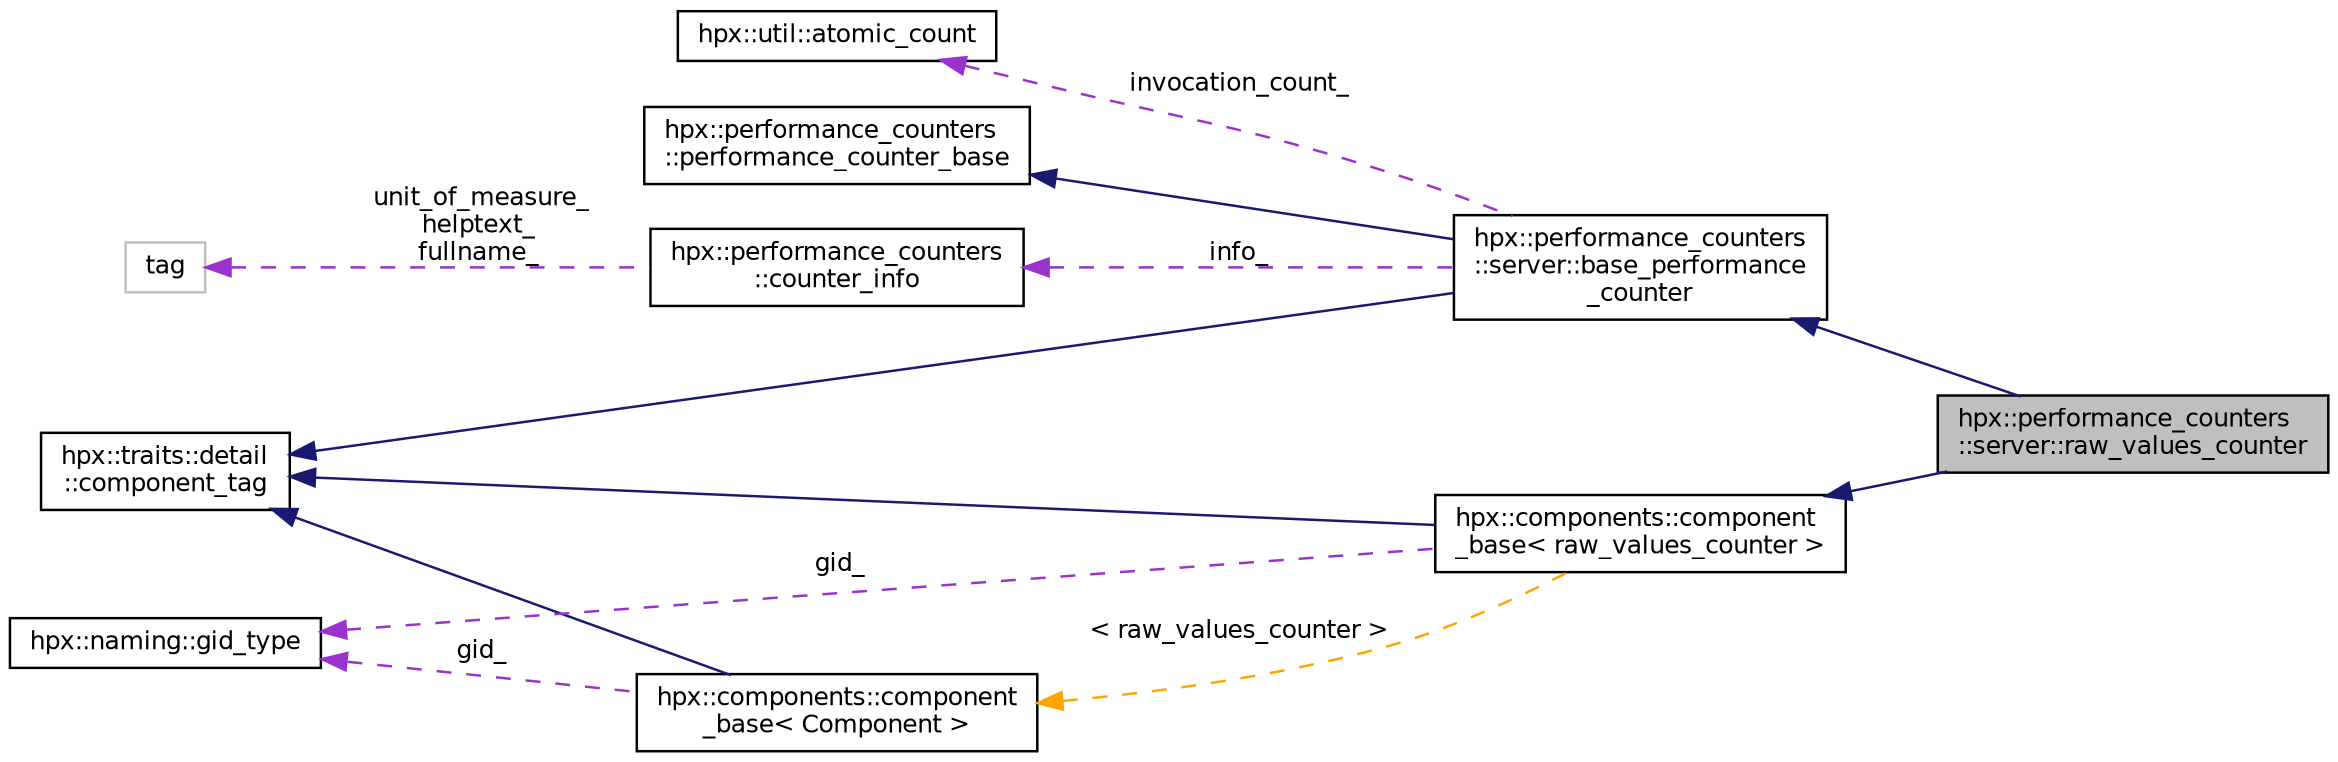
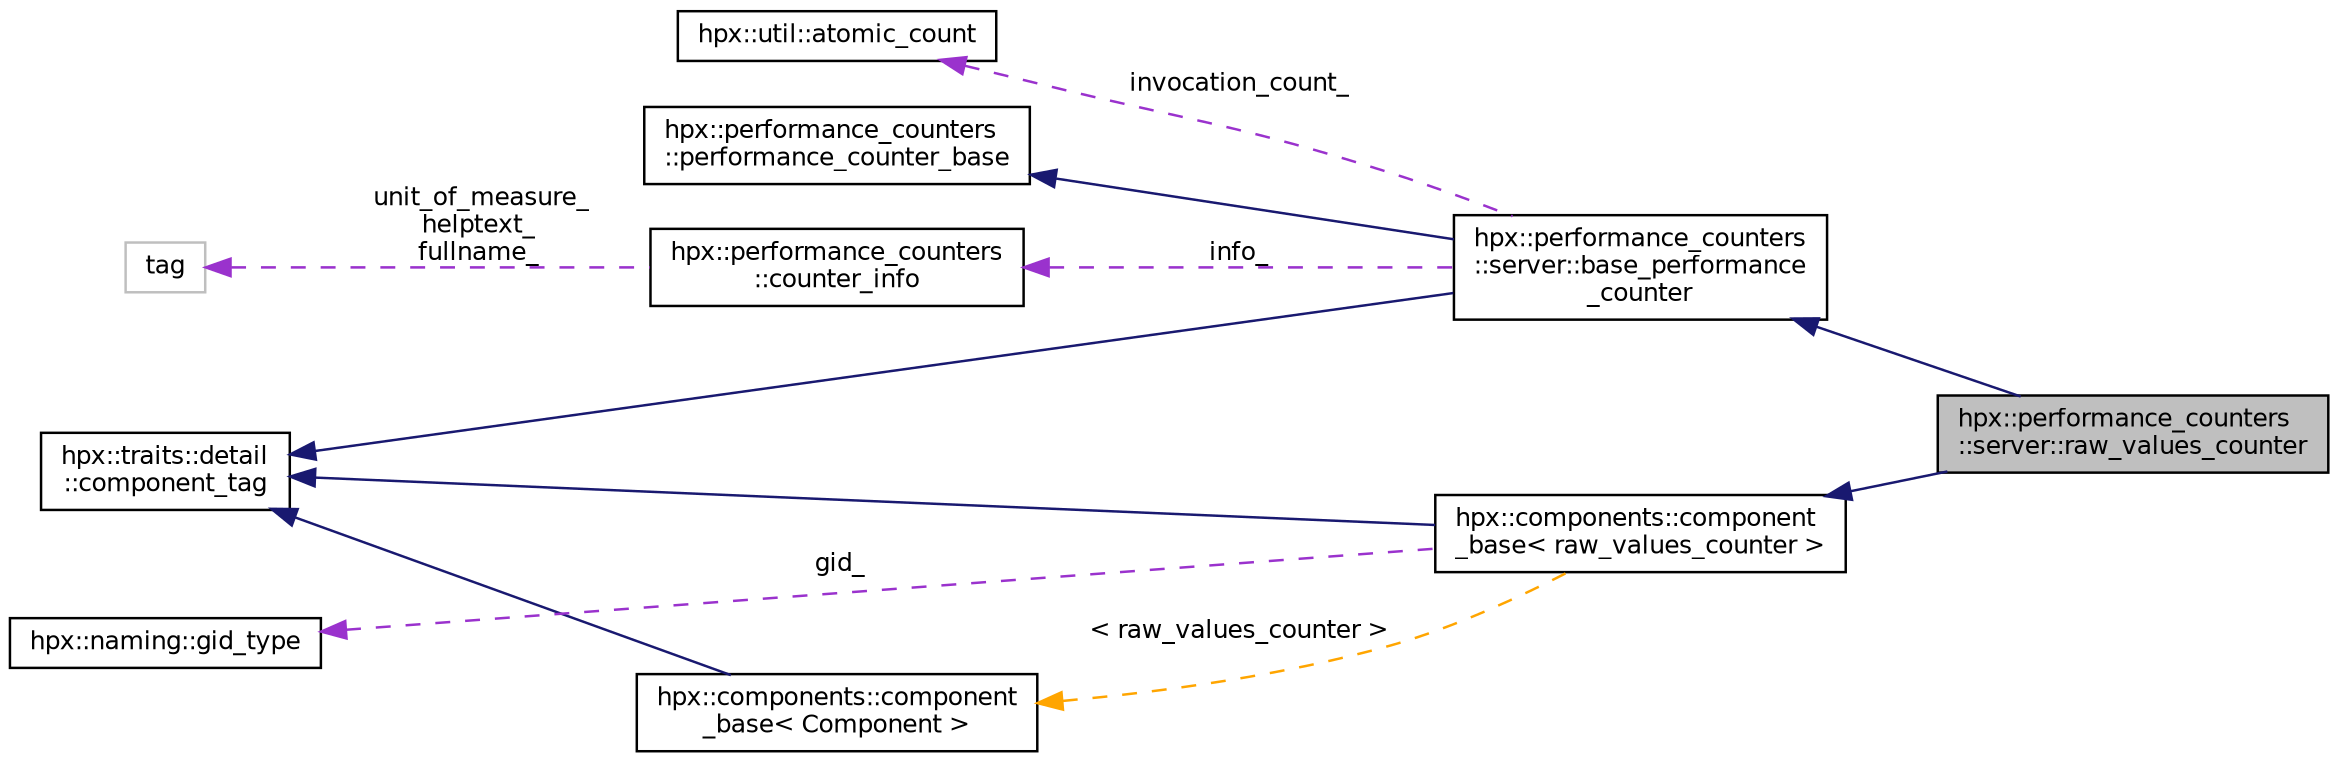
(492, 677) -> none
